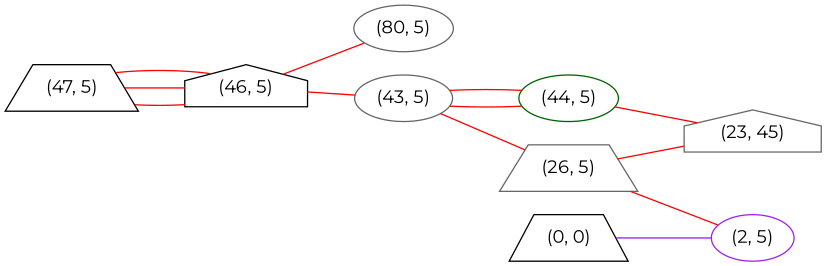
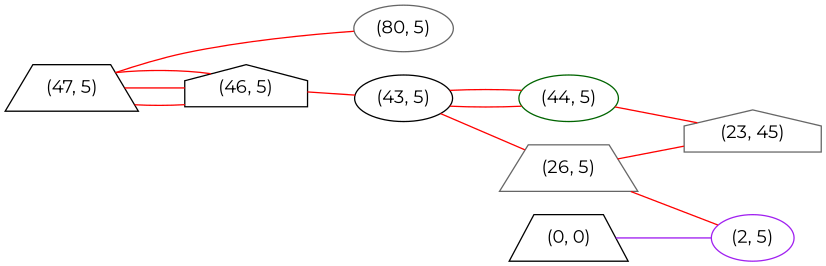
(324, 59) -> (233, 44)
(404, 98) -> (404, 98)
